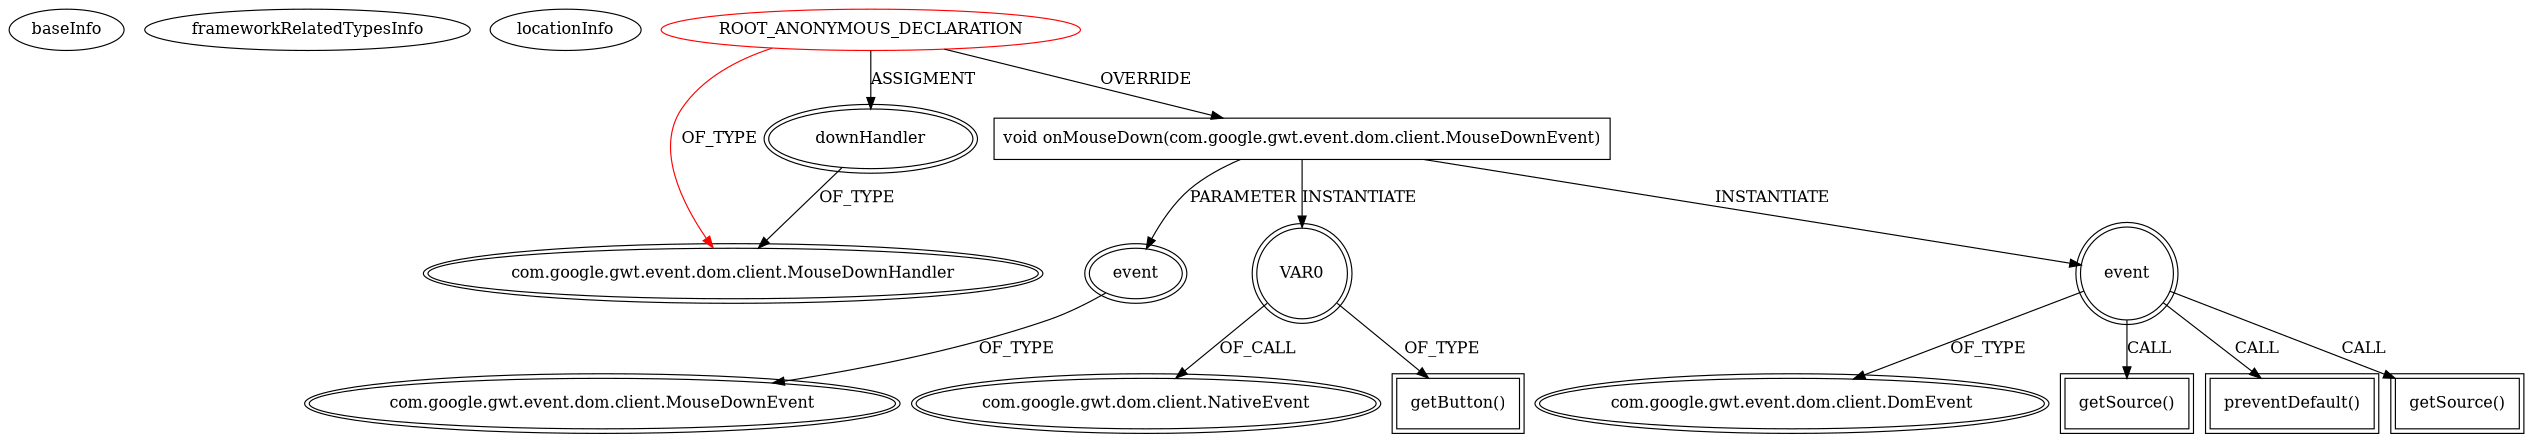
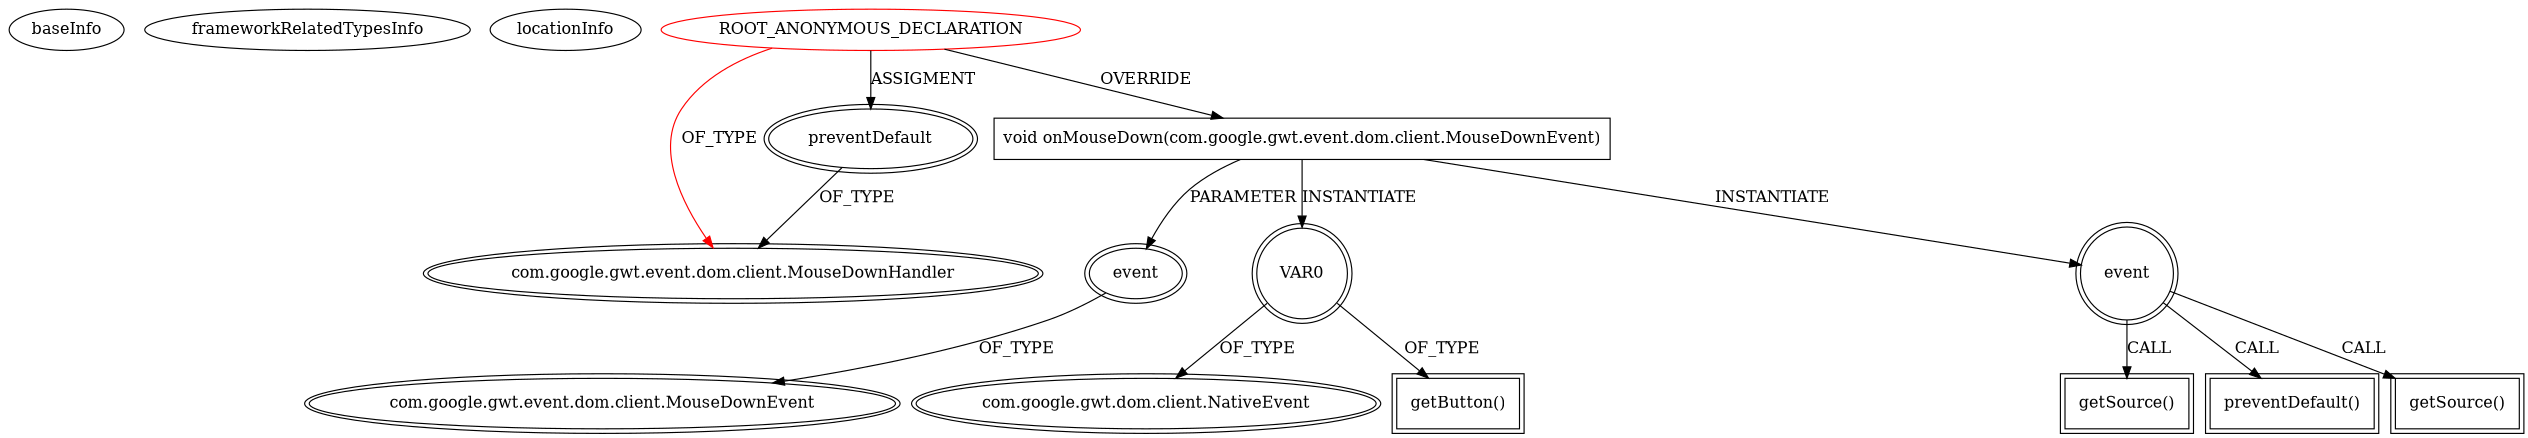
(871, 139) -> (871, 139)
(1258, 349) -> (1258, 349)
(1792, 404) -> none
